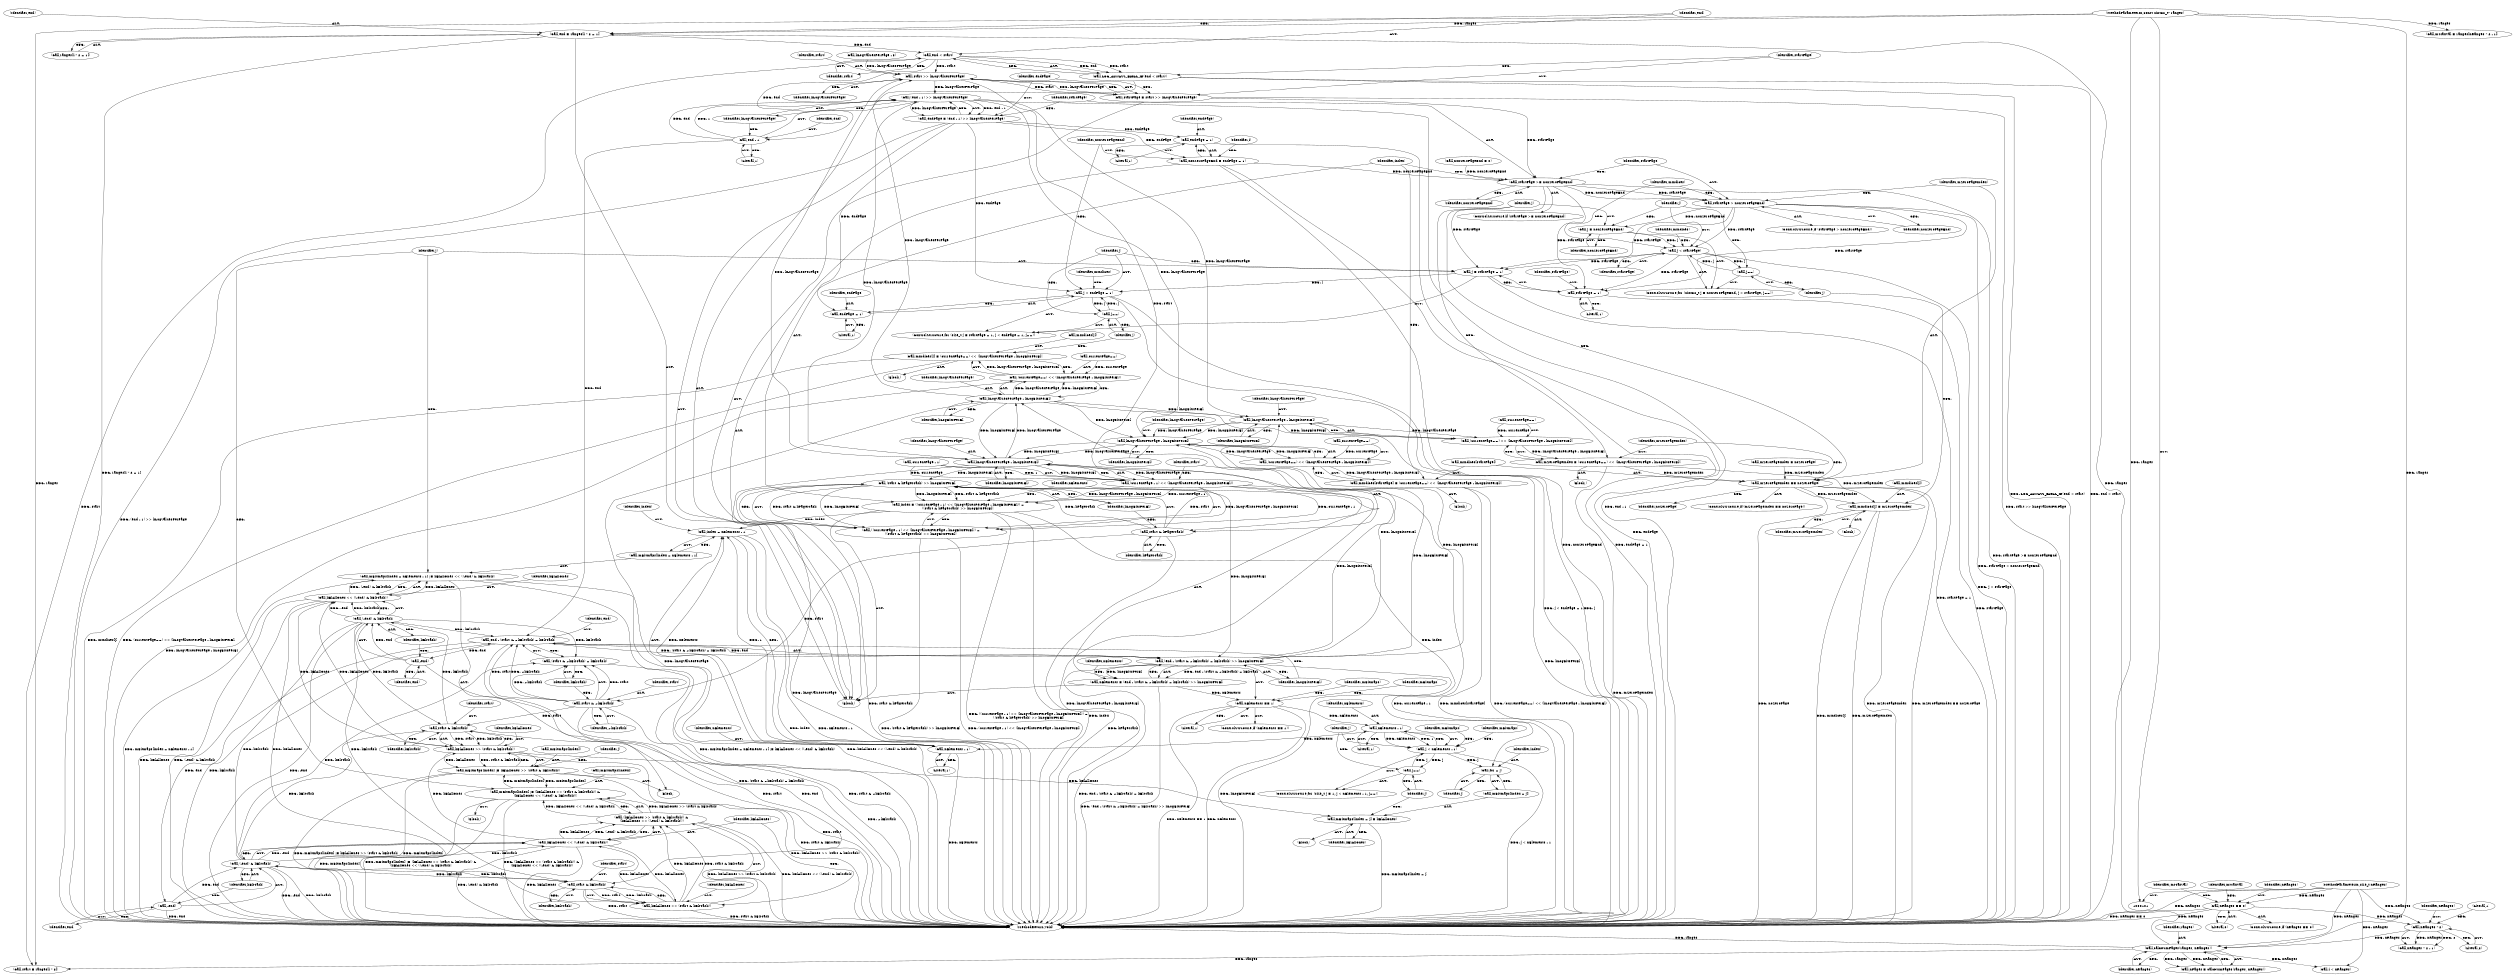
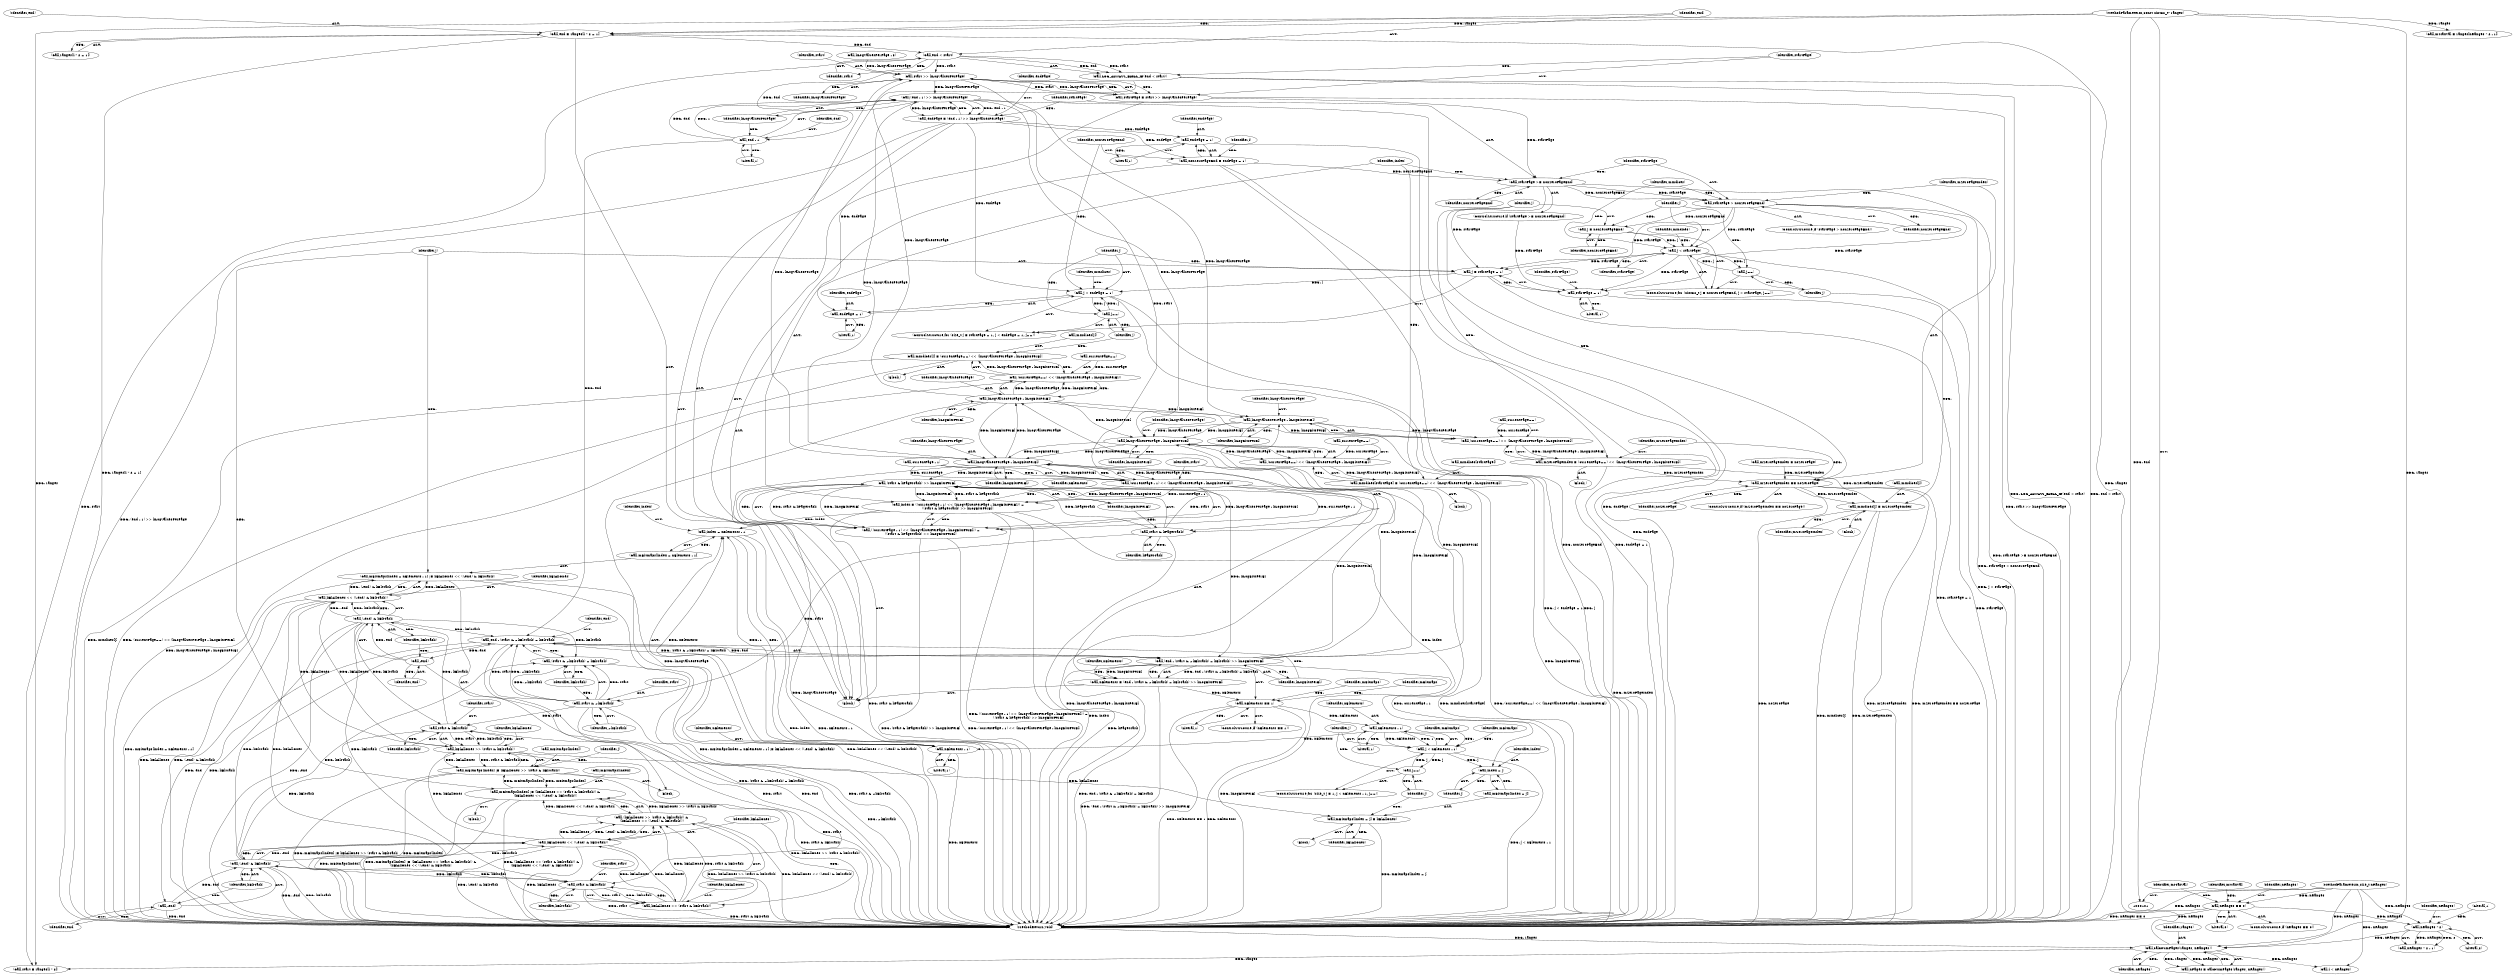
(1022, 69) -> none
(1468, 161) -> none
(1561, 228) -> (1520, 270)
(2142, 462) -> (2142, 462)
(1619, 474) -> (1707, 492)
(1616, 507) -> (1616, 507)
(1492, 771) -> (1492, 771)
(1599, 938) -> (1595, 941)
